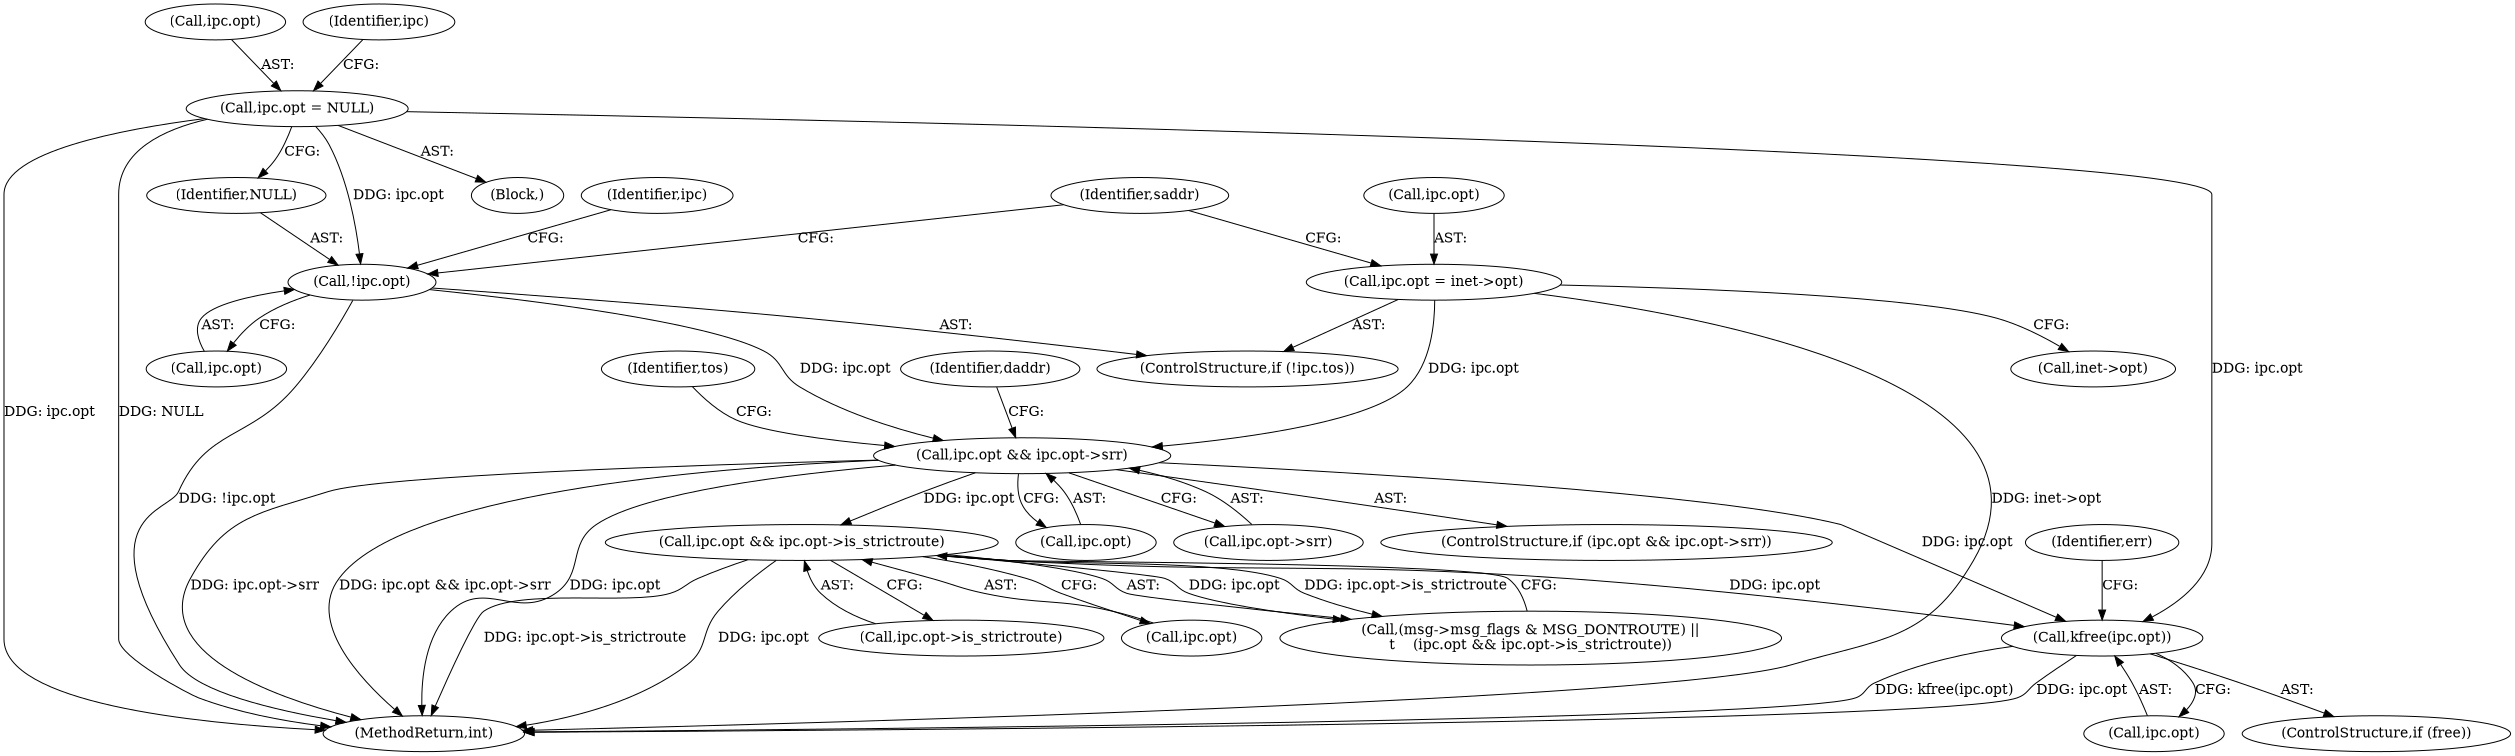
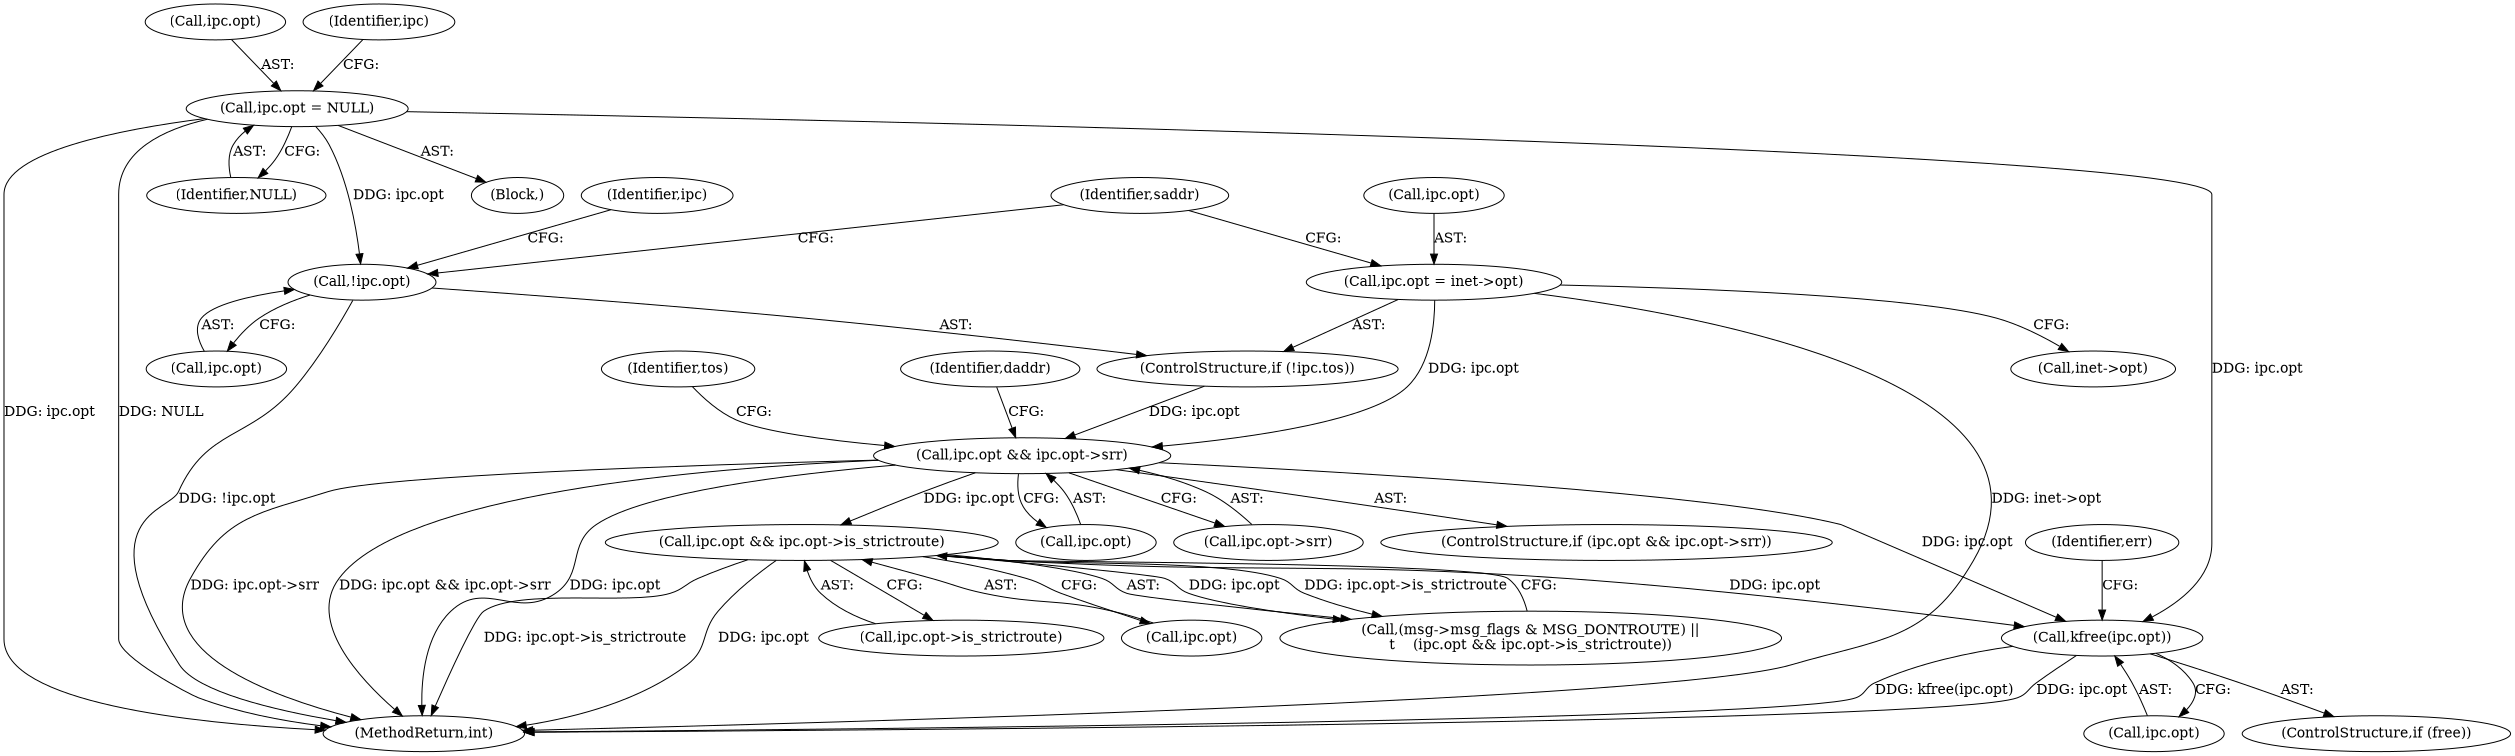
(295, 236) -> (230, 152)
(694, 329) -> (1140, 411)
